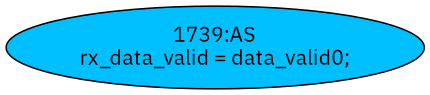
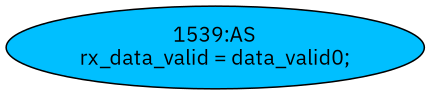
(215, 47) -> (215, 47)
